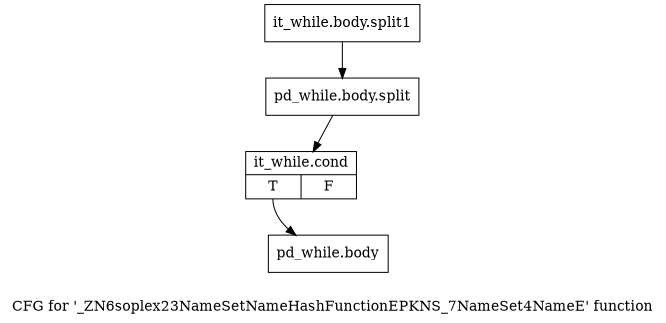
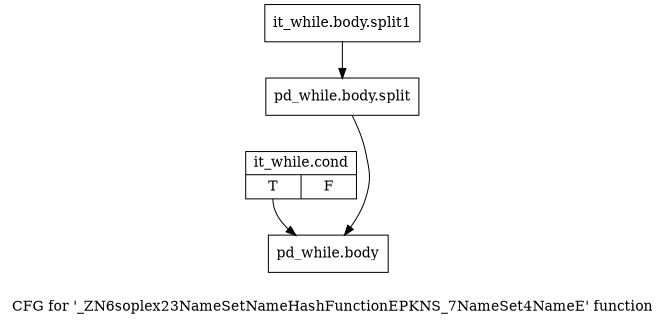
(325, 129) -> (369, 172)
